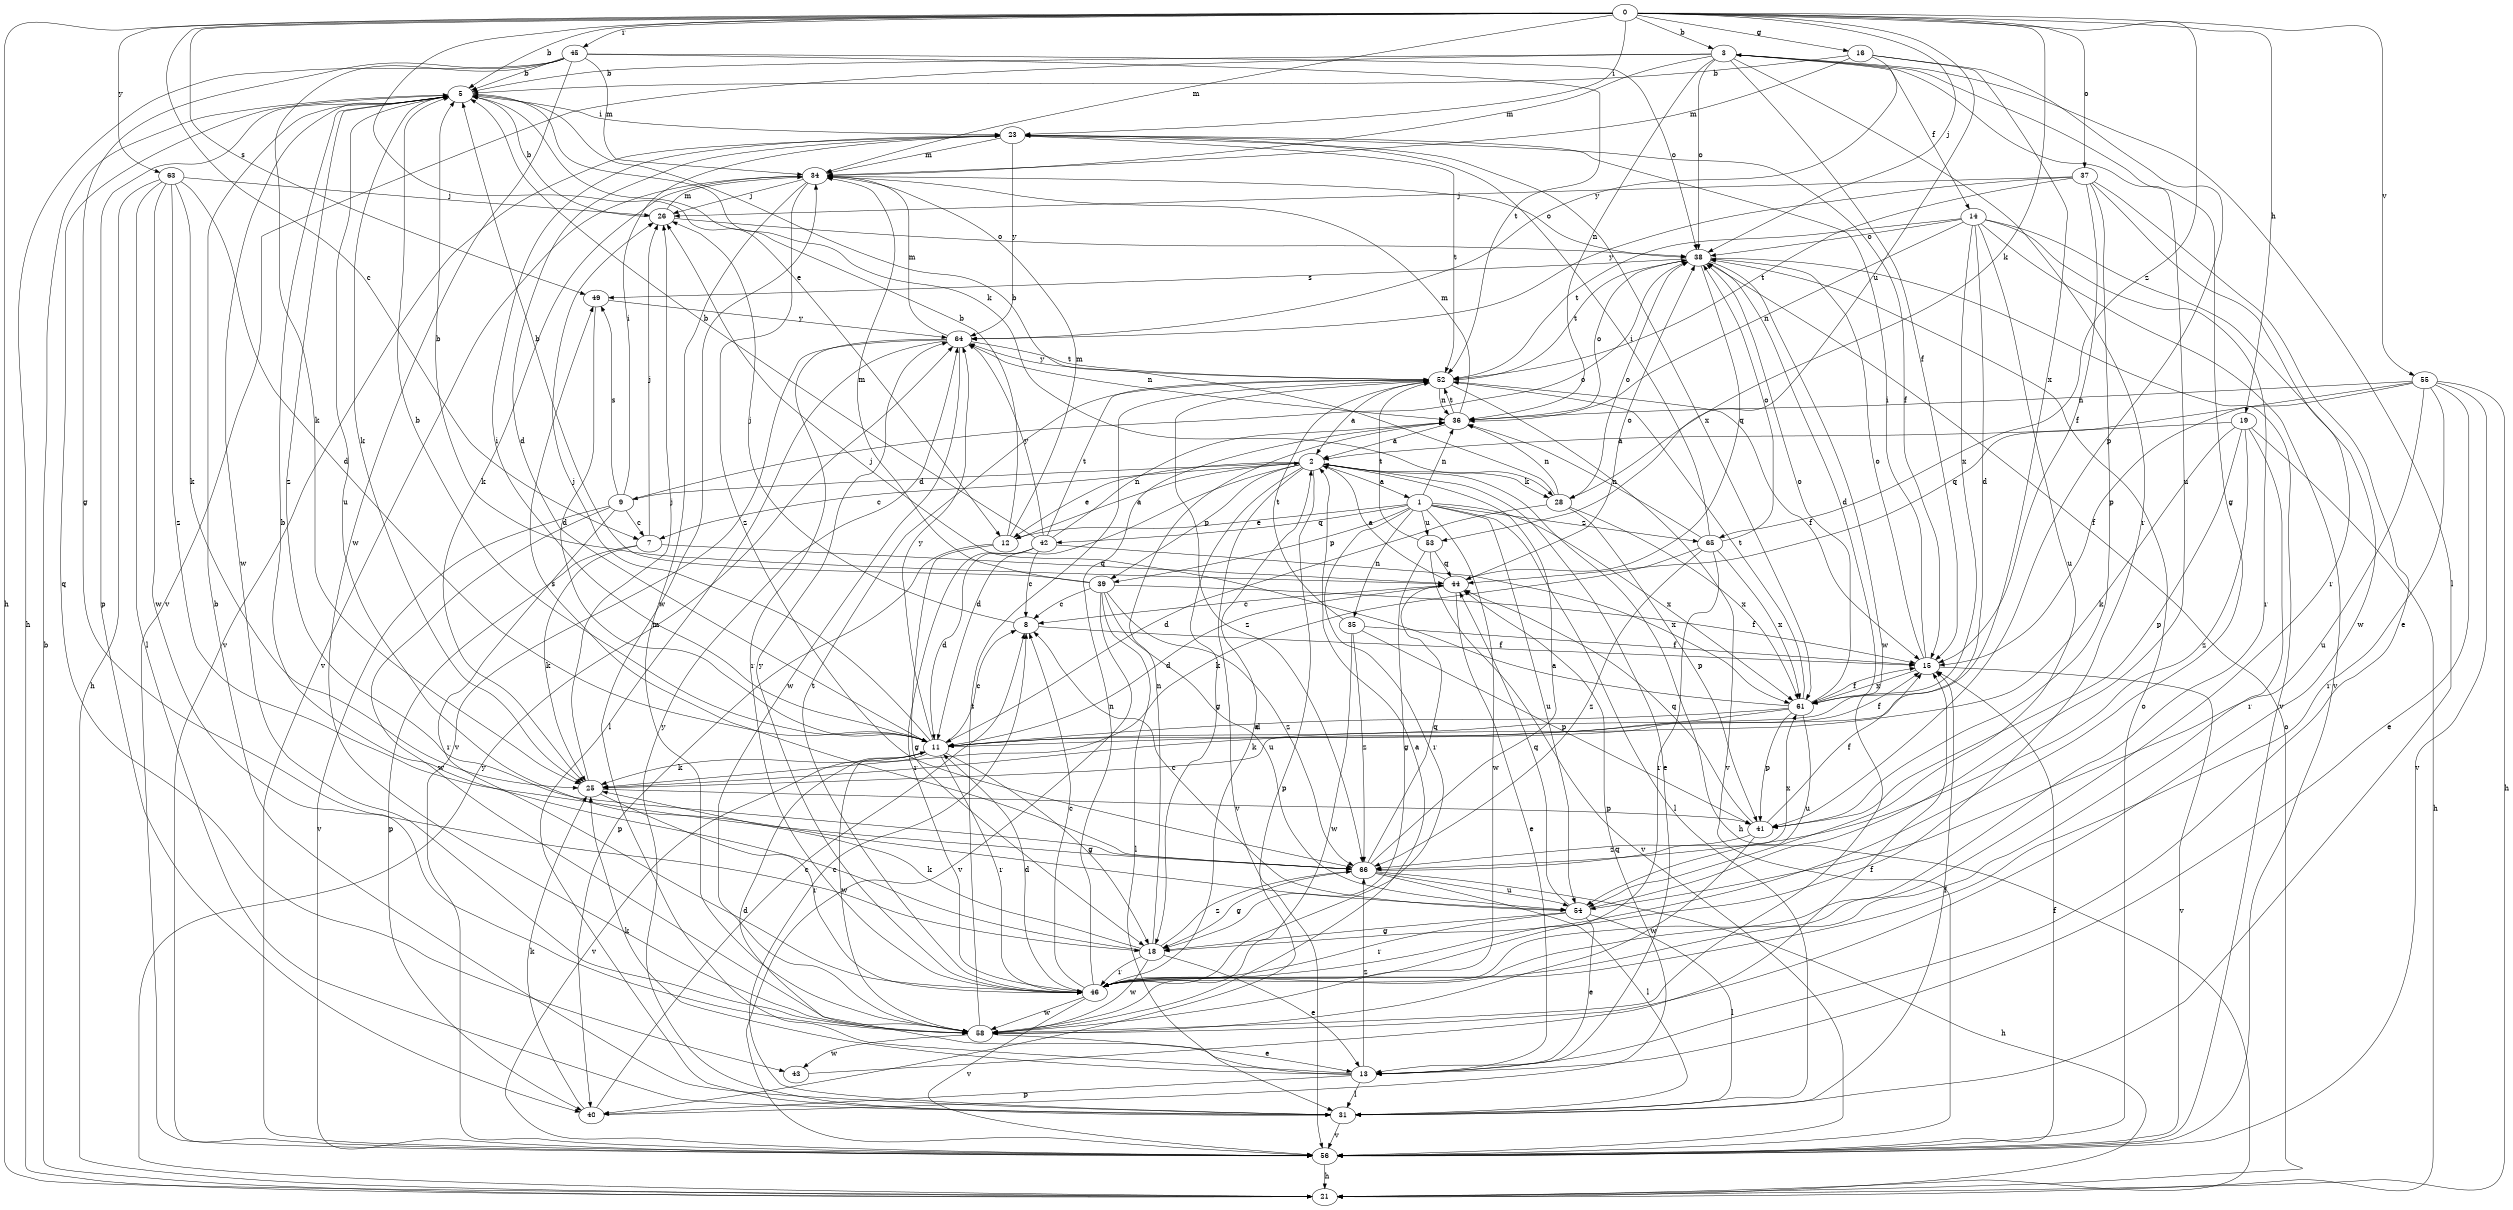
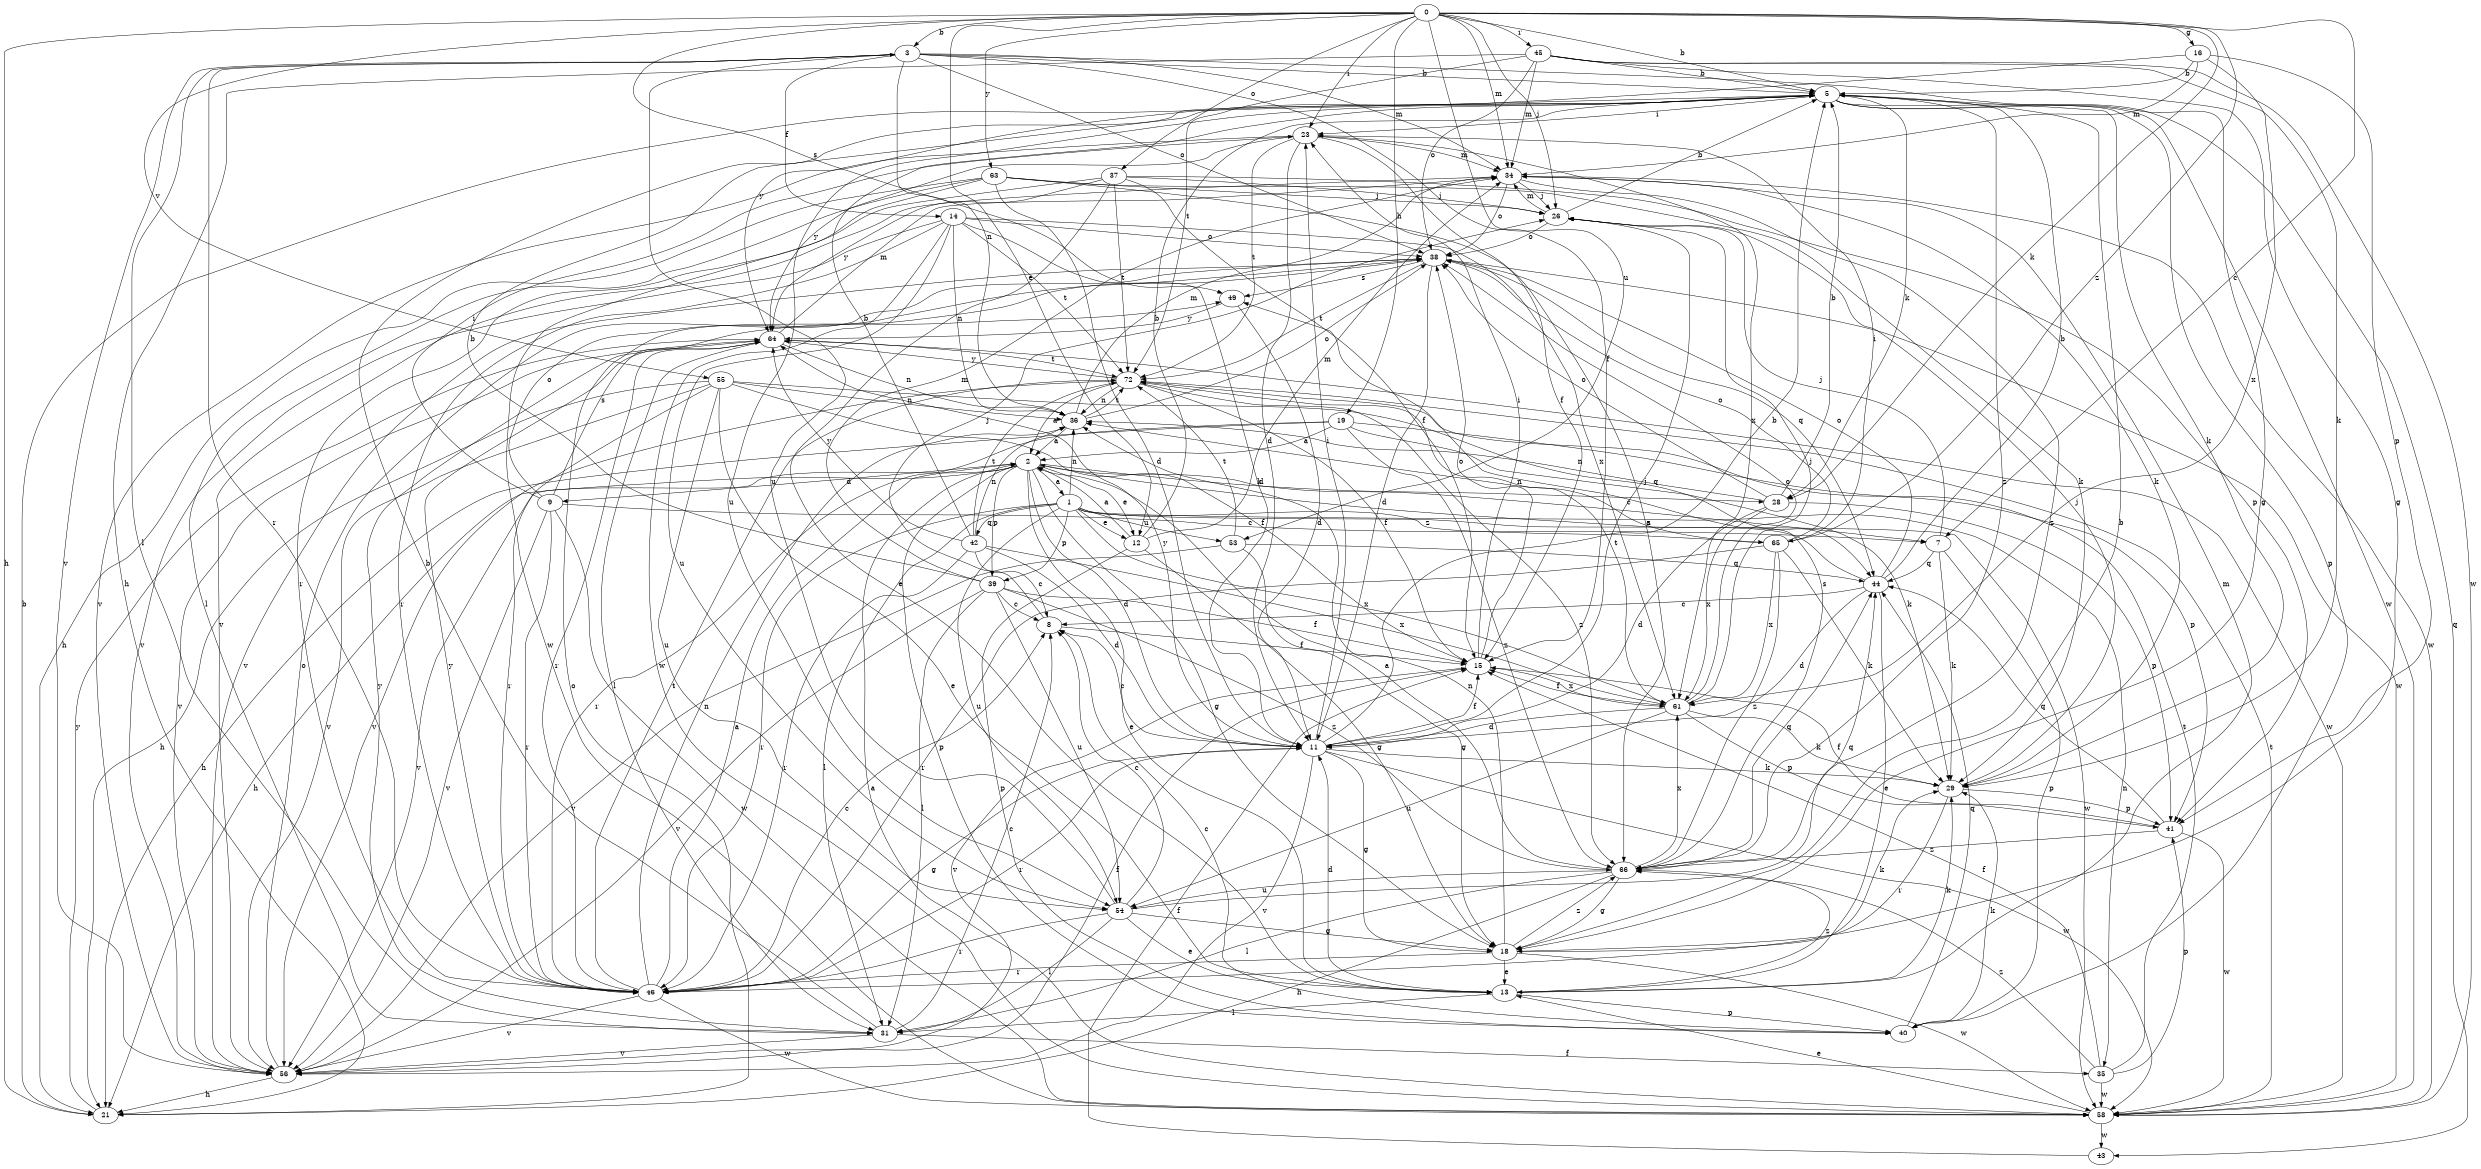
(1954, 90) -> (1520, 93)
(1441, 380) -> (1129, 380)
(591, 789) -> (1951, 789)
(1027, 870) -> (934, 870)
(1821, 1094) -> (1491, 1054)
